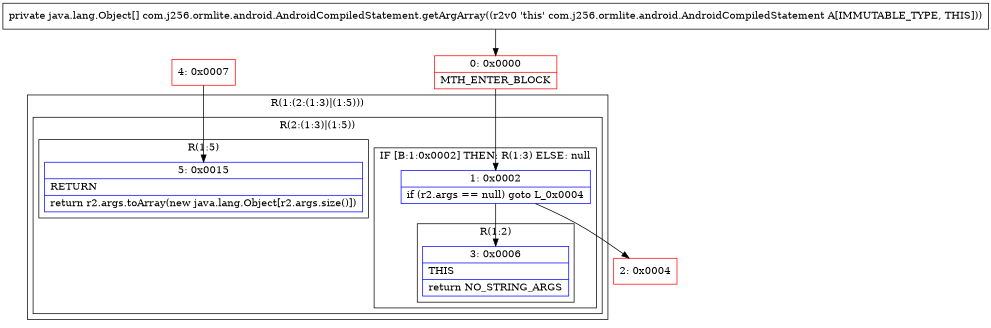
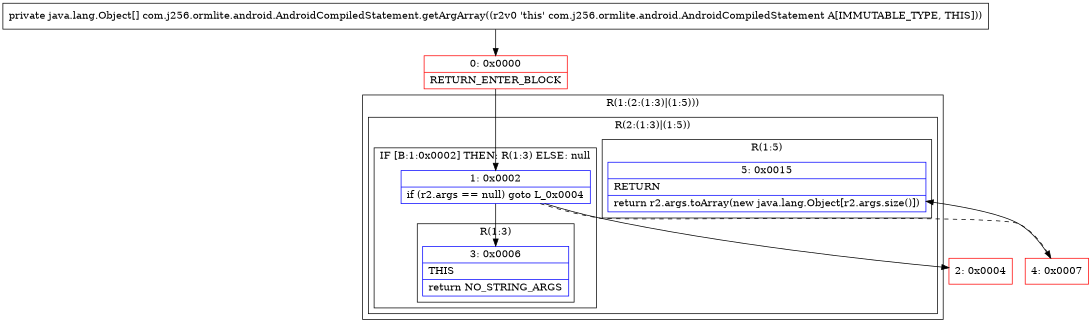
(496, 80) -> (496, 80)
none -> (799, 218)
(496, 232) -> (496, 232)
